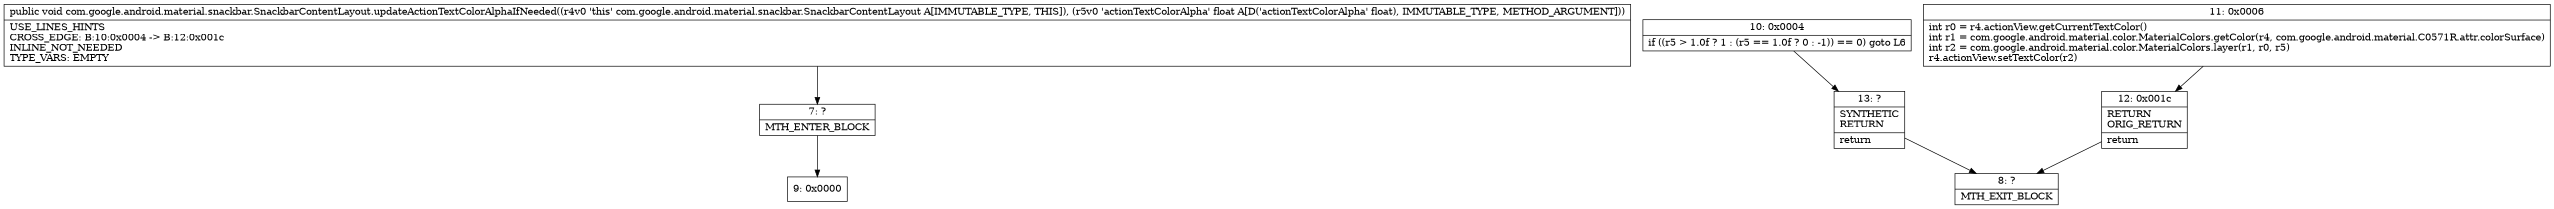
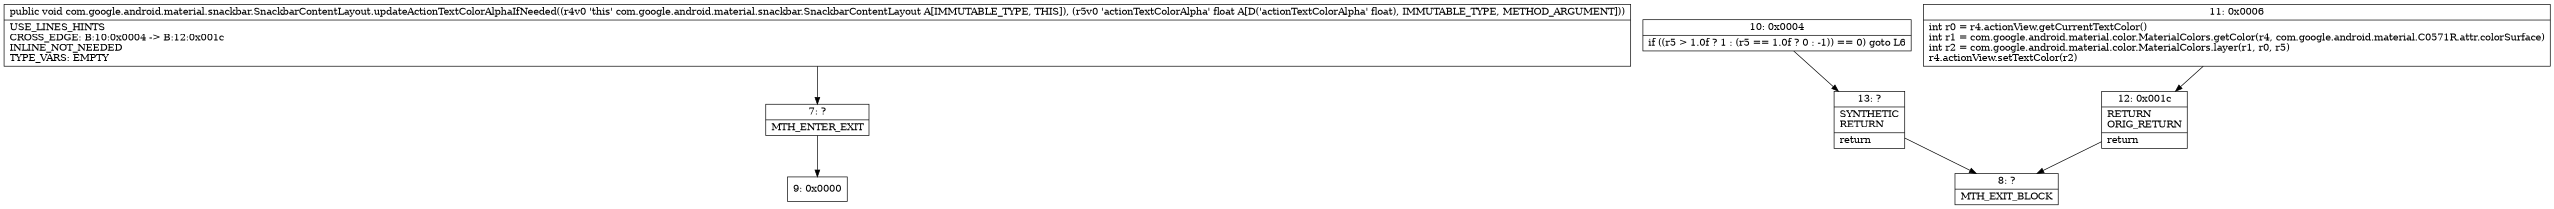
(817, 127) -> (817, 127)
